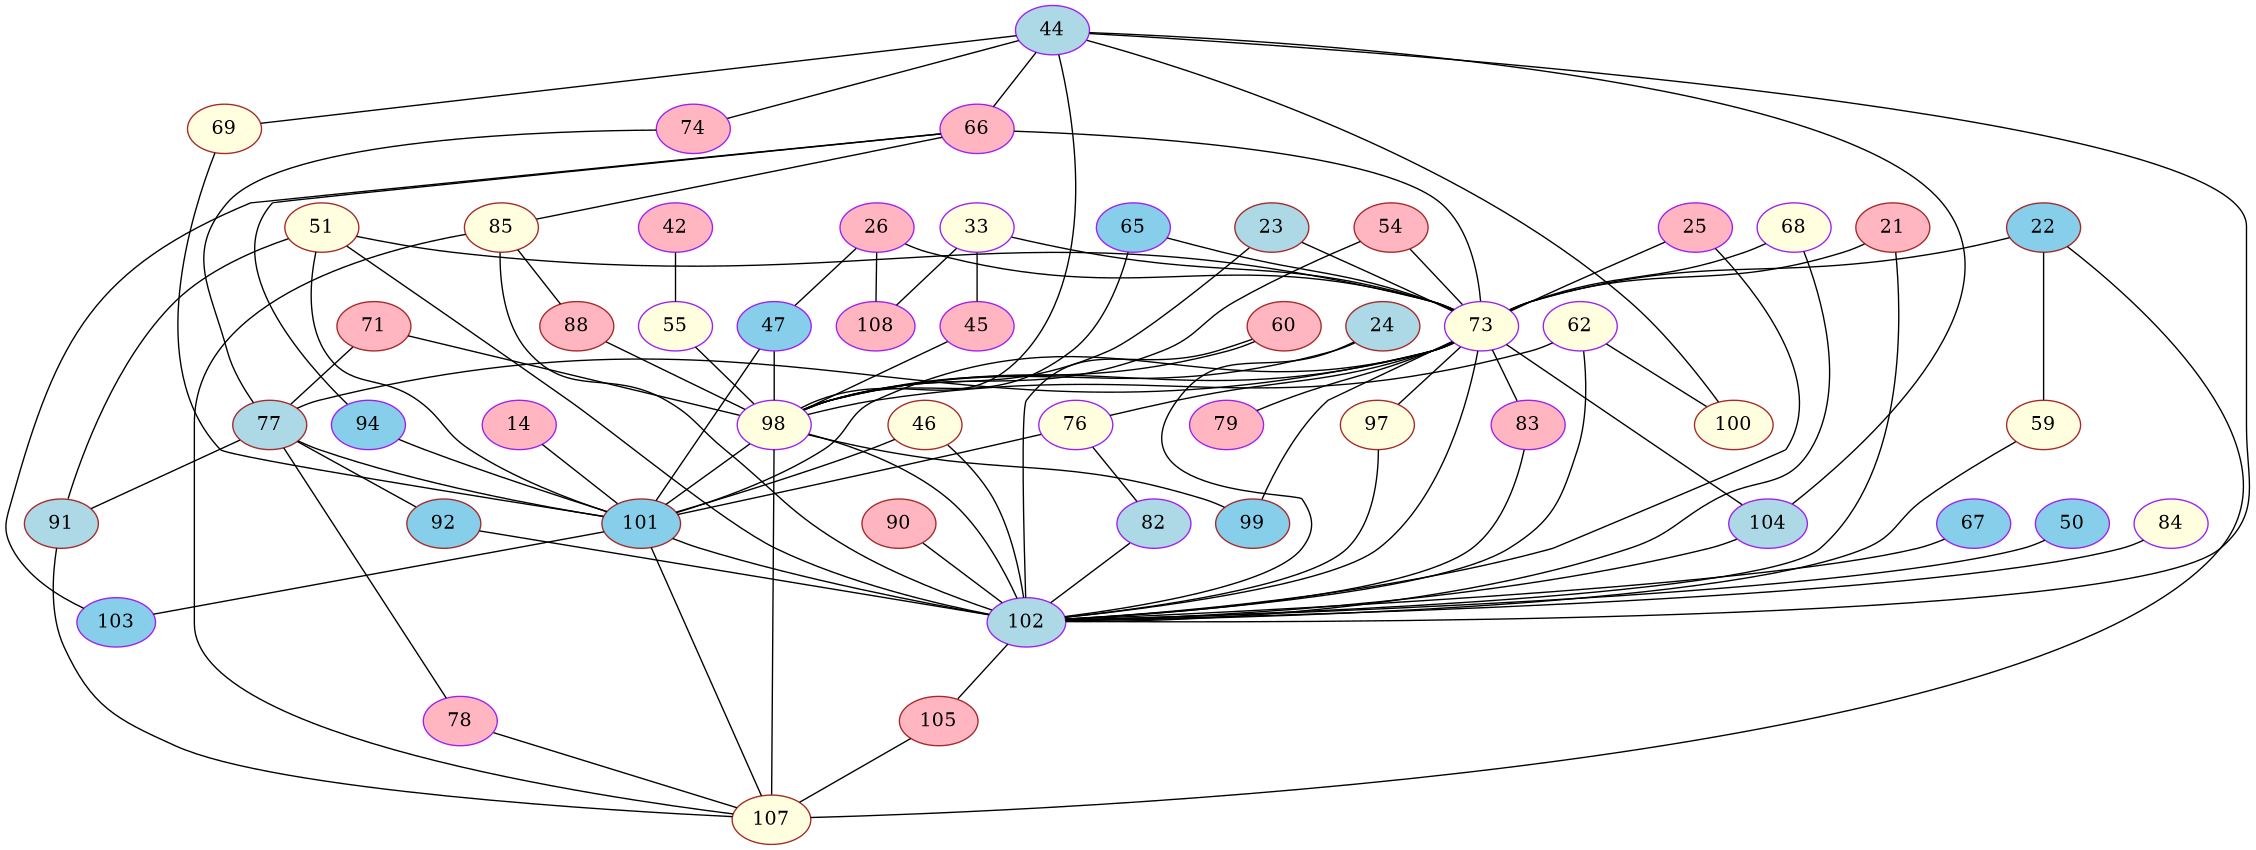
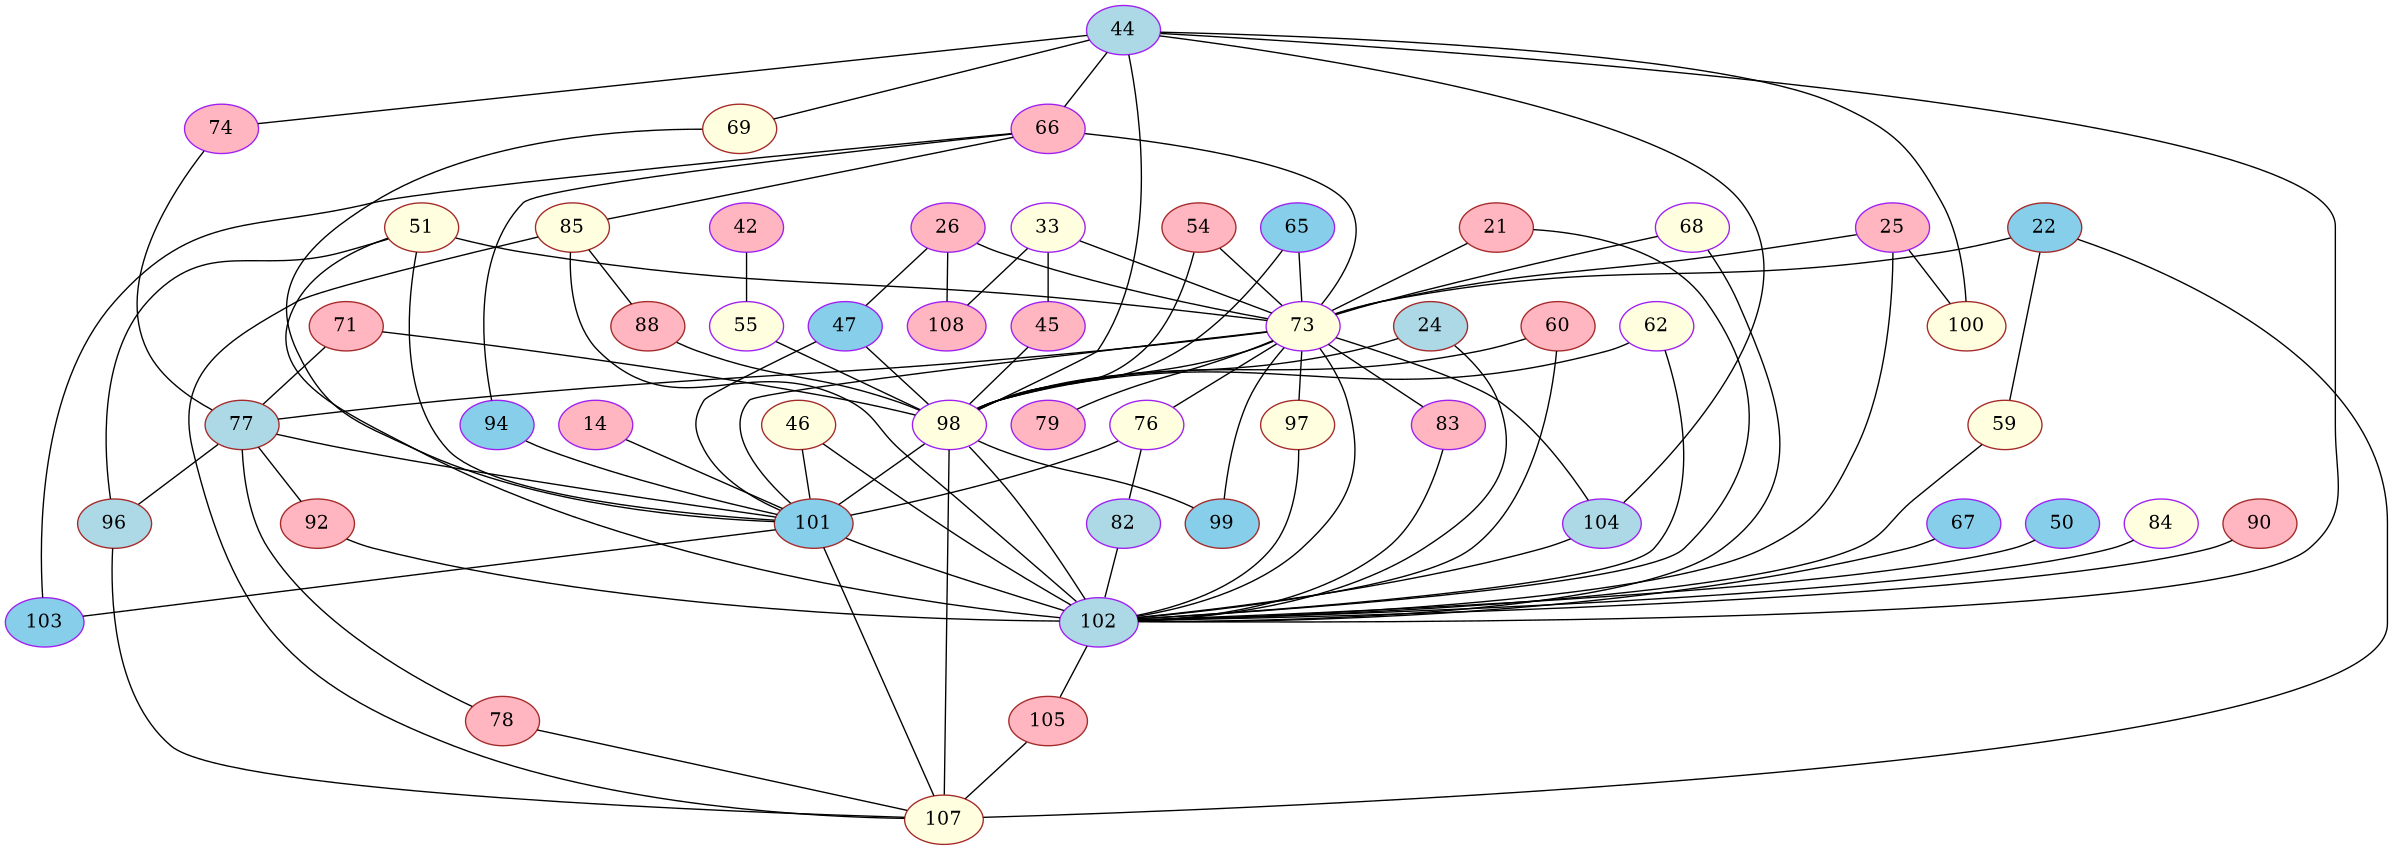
(1272, 228) -> none
(1656, 375) -> (1930, 277)
(61, 524) -> (115, 524)
(444, 524) -> (317, 524)
(460, 721) -> (503, 721)
